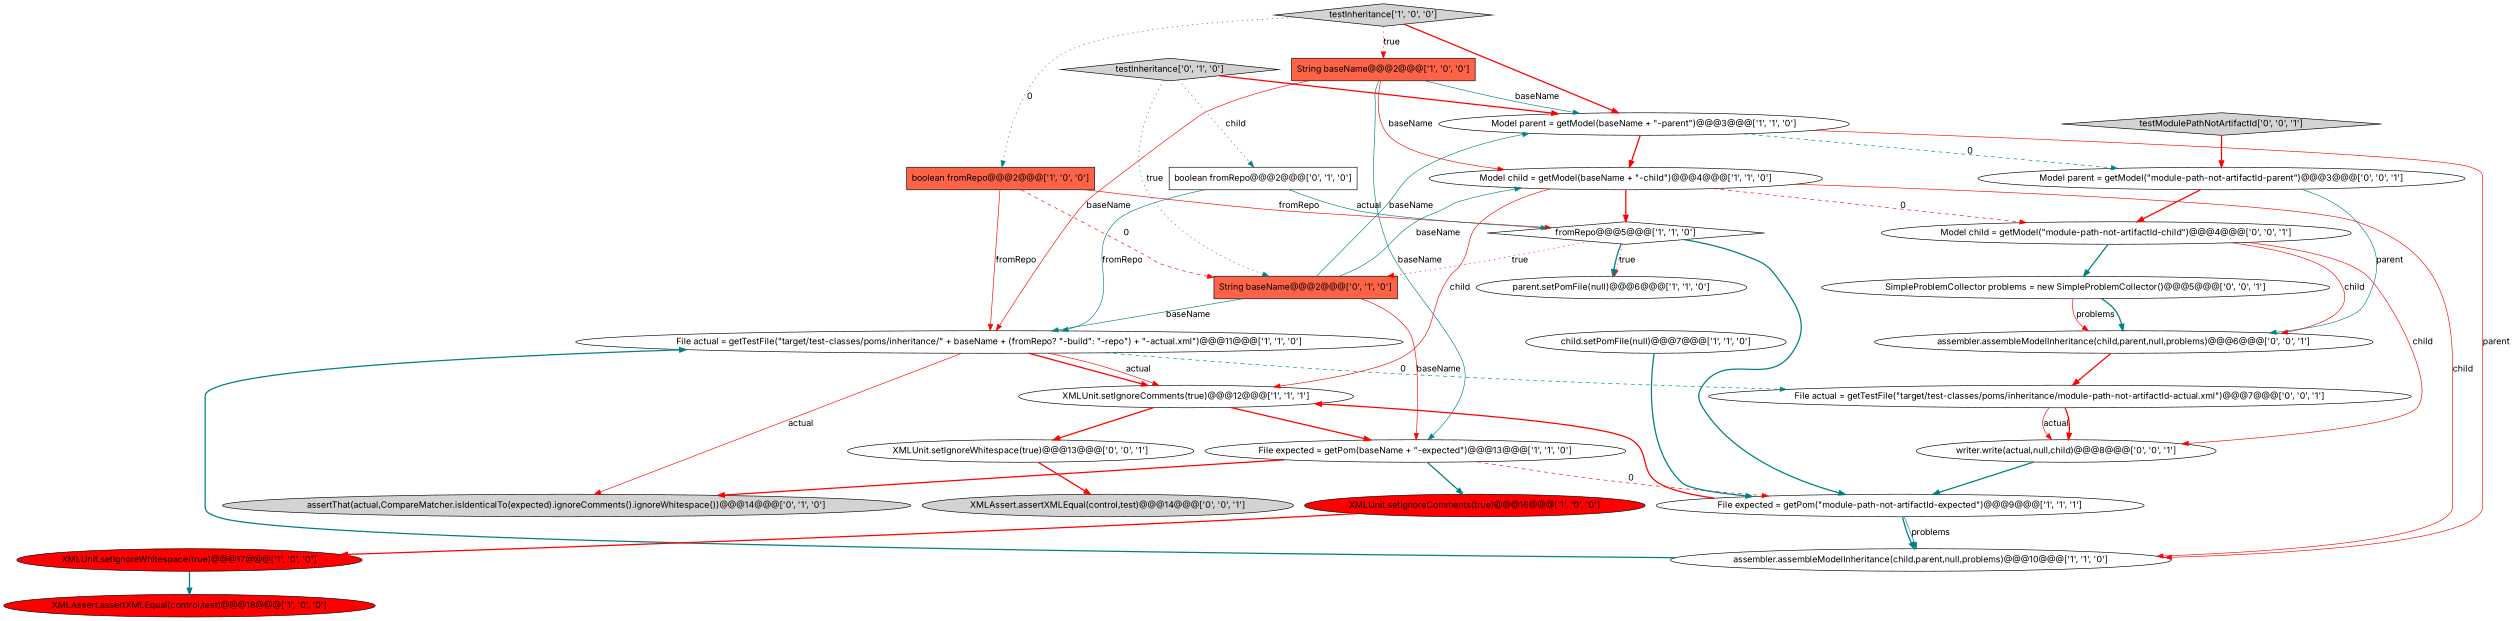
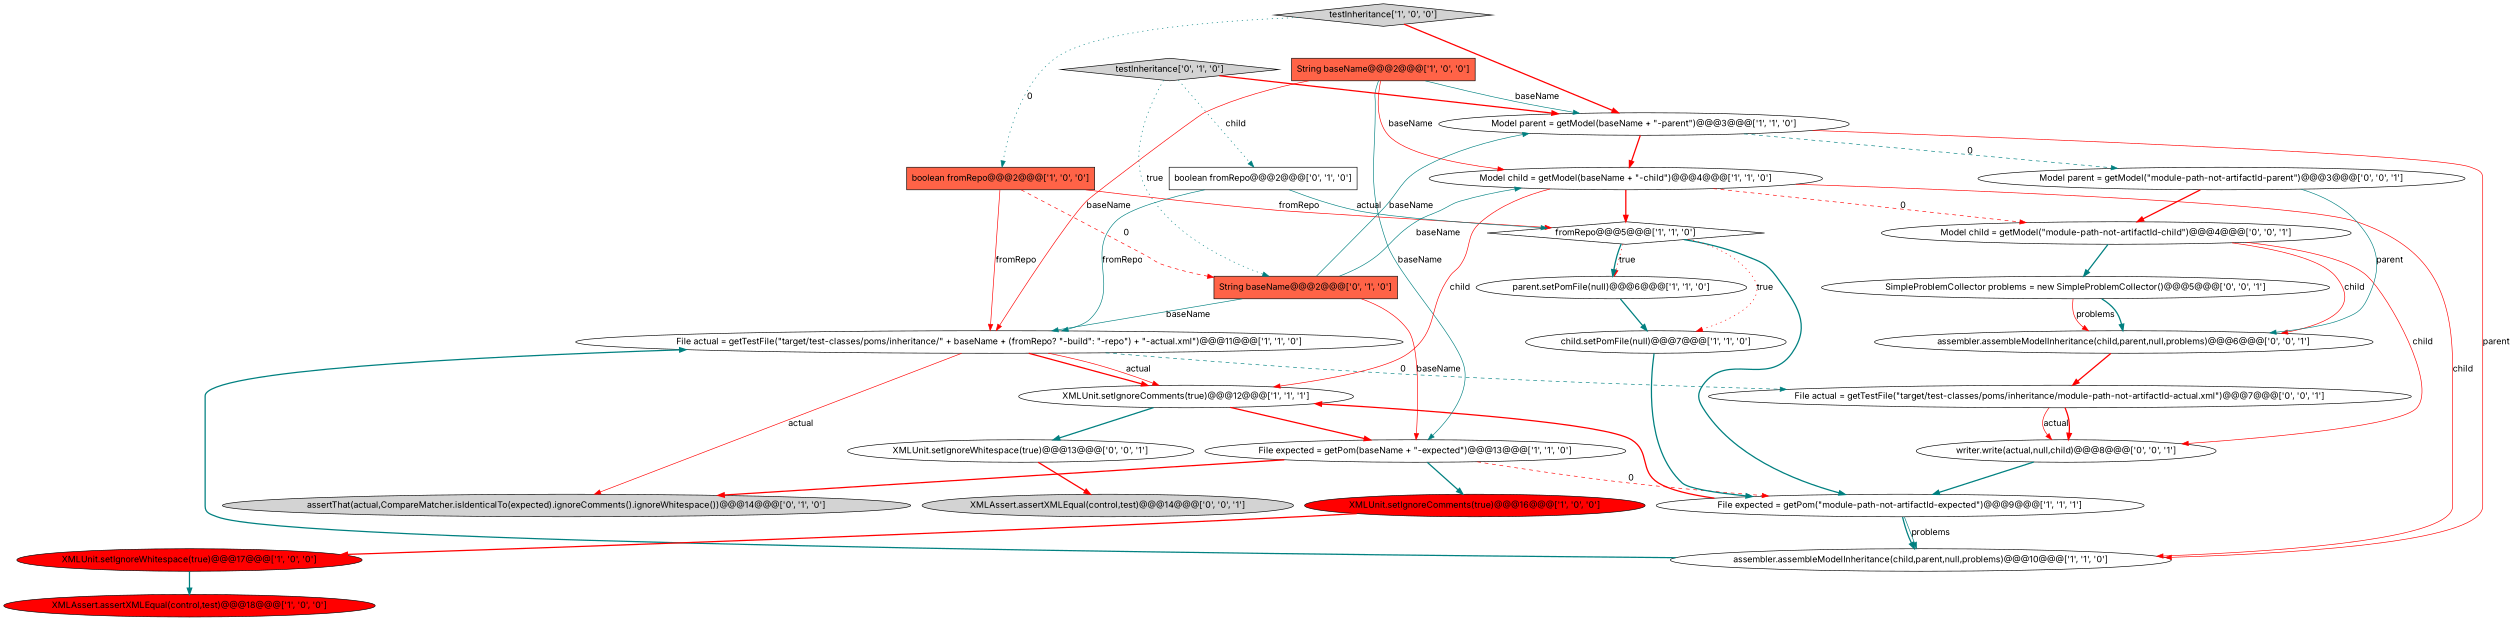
(1383, 39) -> none
(2221, 124) -> none
(1492, 260) -> (1754, 280)
none -> (1632, 312)
(1107, 423) -> (1107, 423)
